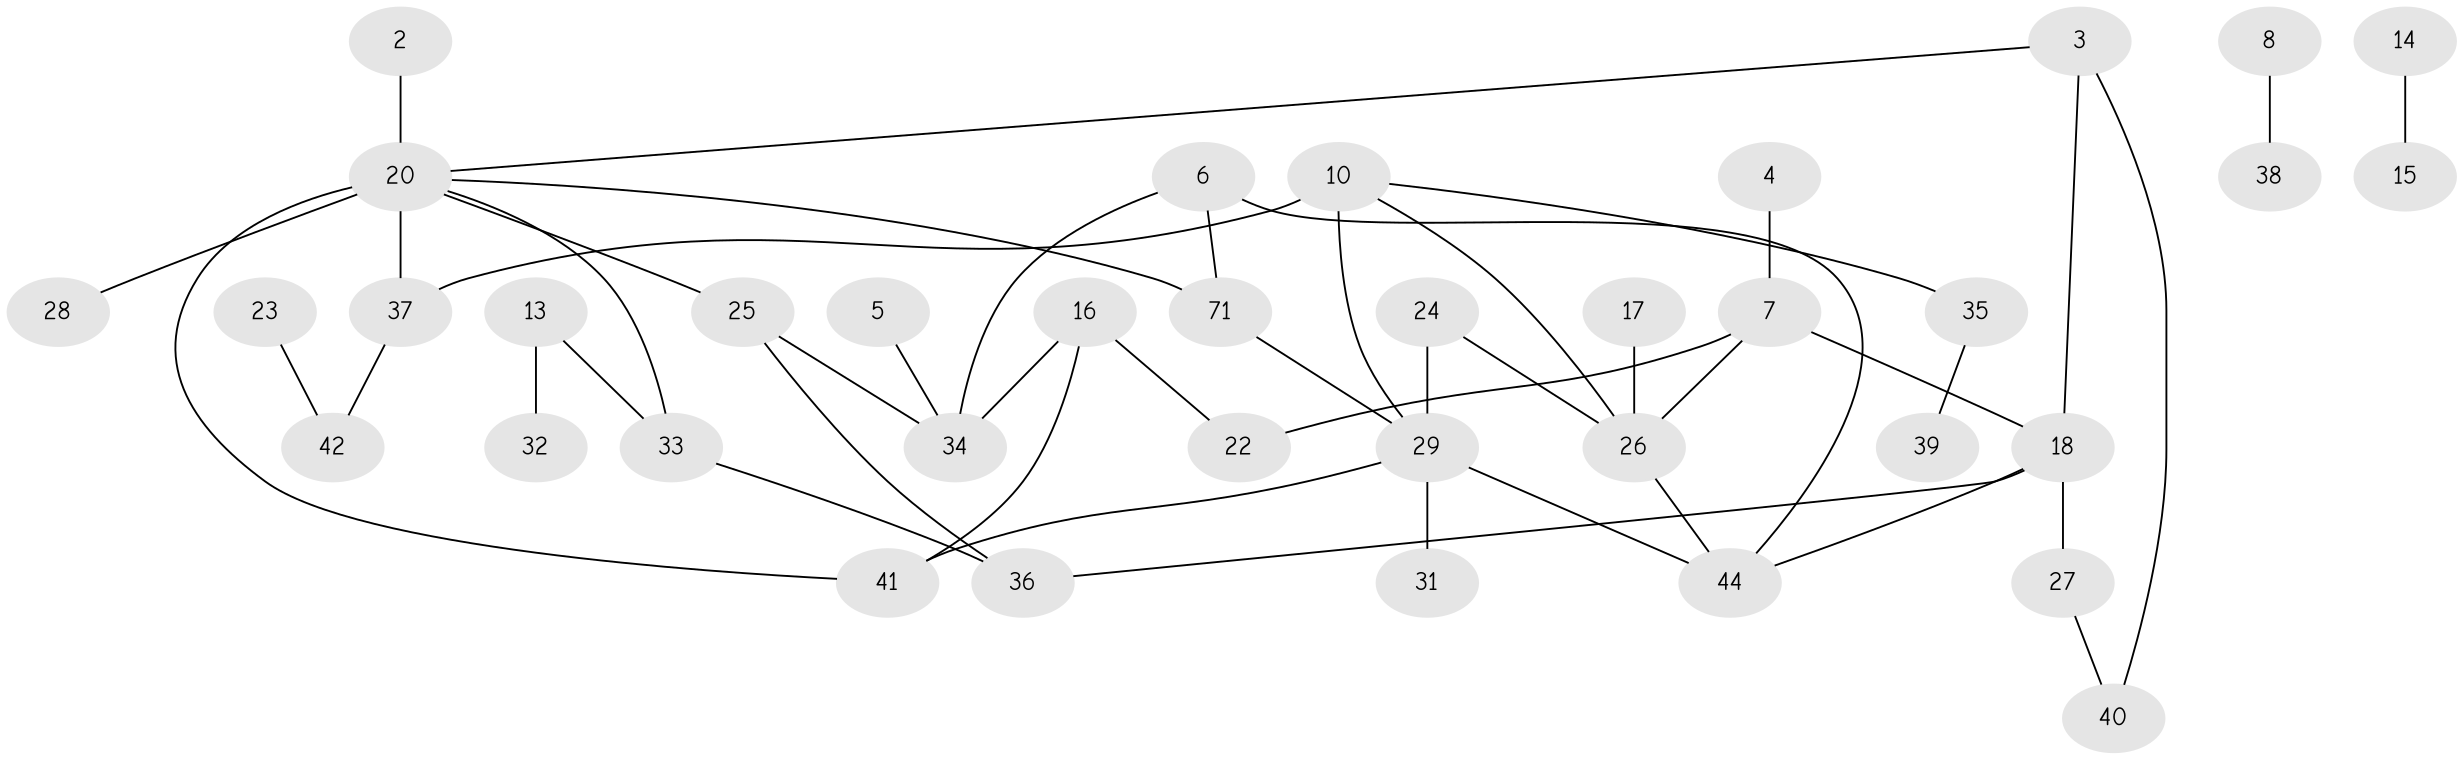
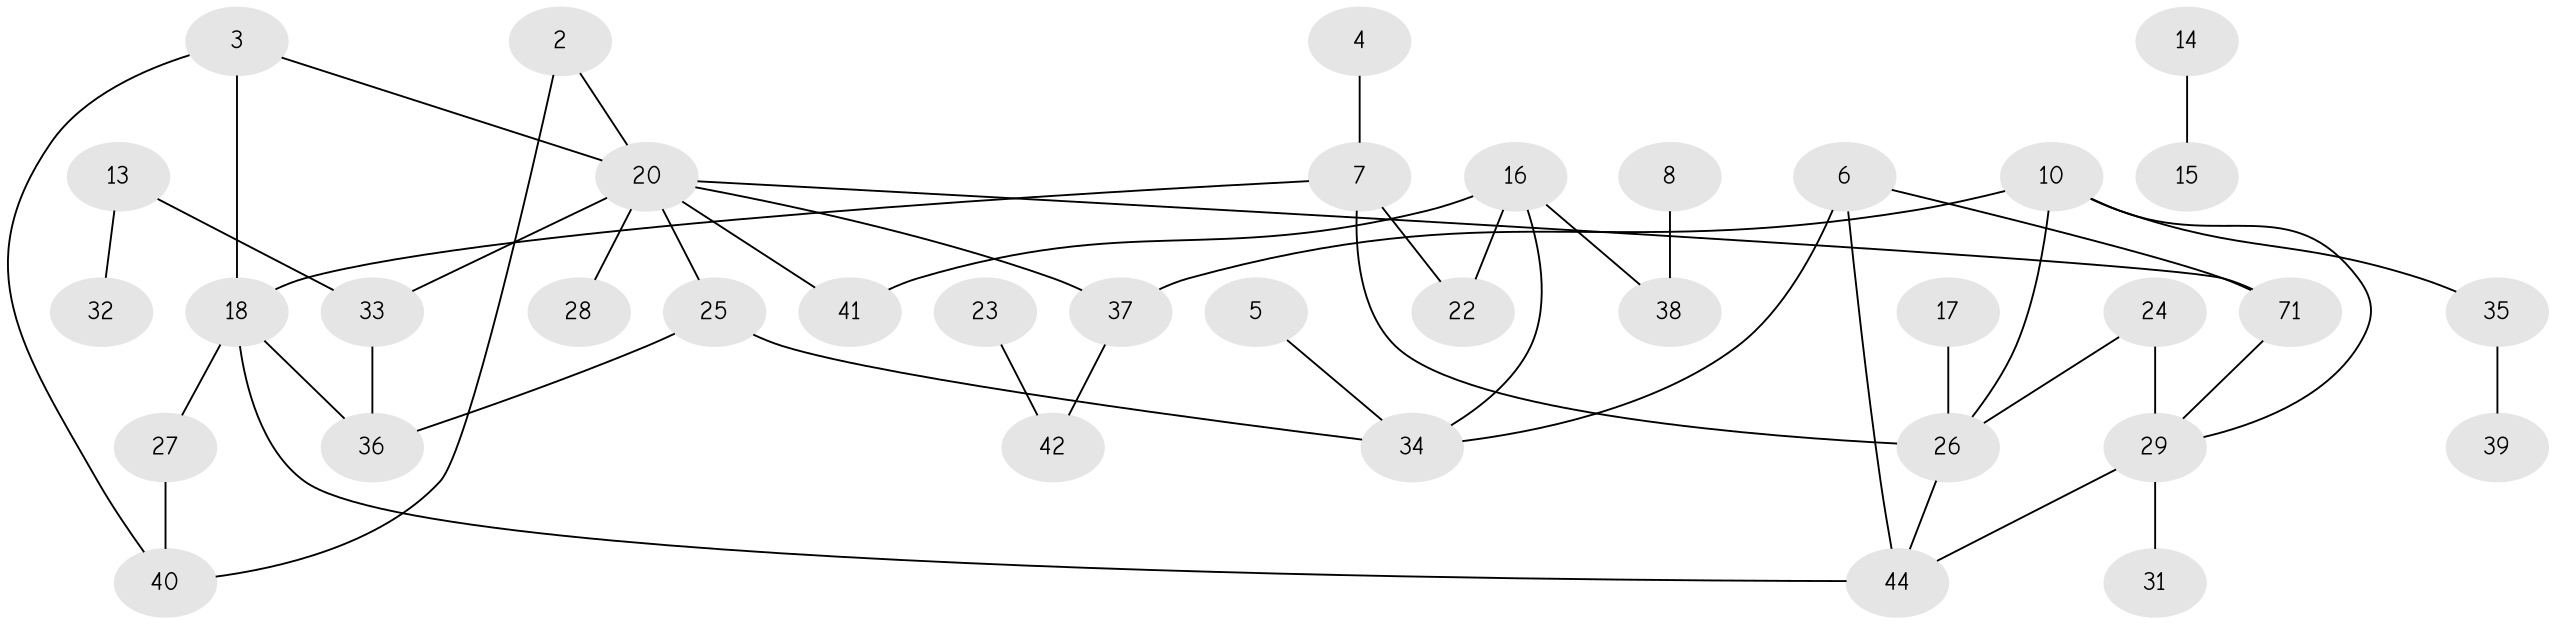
none -> (1593, 245)
none -> (477, 384)
(1153, 507) -> none
